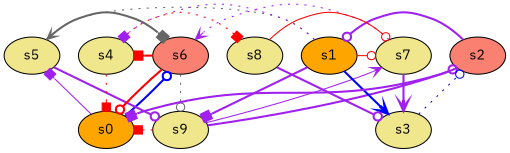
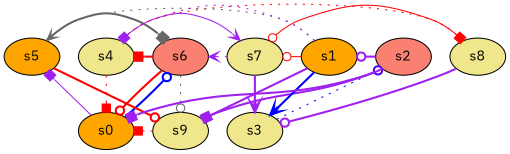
(32, 56) -> (32, 57)
(100, 90) -> (100, 91)
(290, 100) -> (199, 17)
